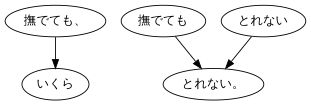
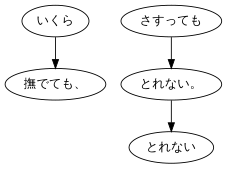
(163, 21) -> (171, 21)
(55, 48) -> (55, 48)
(241, 49) -> (171, 112)
